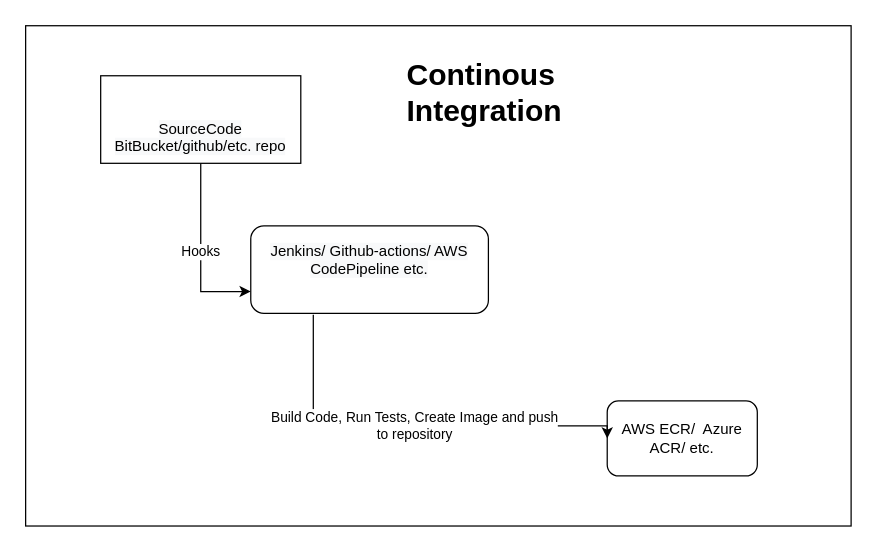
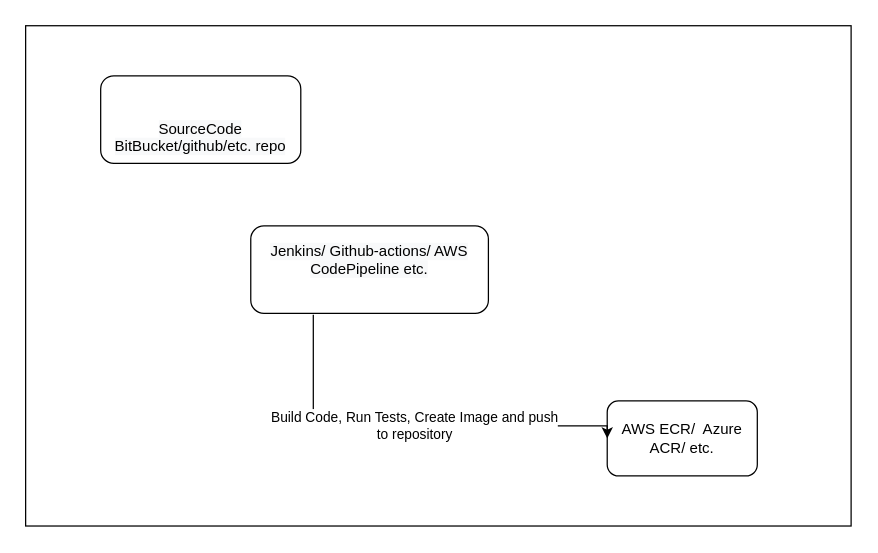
(201, 119) -> (201, 119)
(519, 126) -> none
(201, 248) -> none
